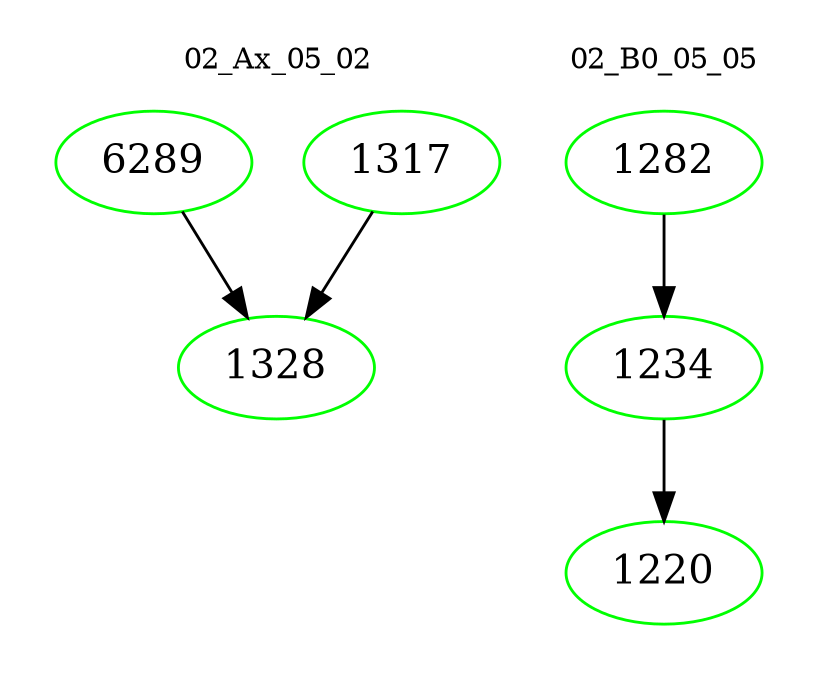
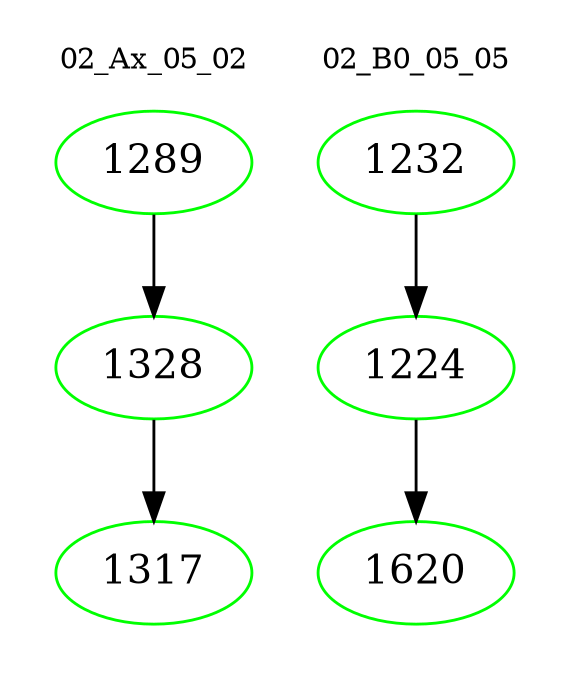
(154, 162) -> (154, 162)
(664, 162) -> (416, 162)
(347, 252) -> (154, 456)
(664, 368) -> (416, 368)
(664, 573) -> (416, 573)
